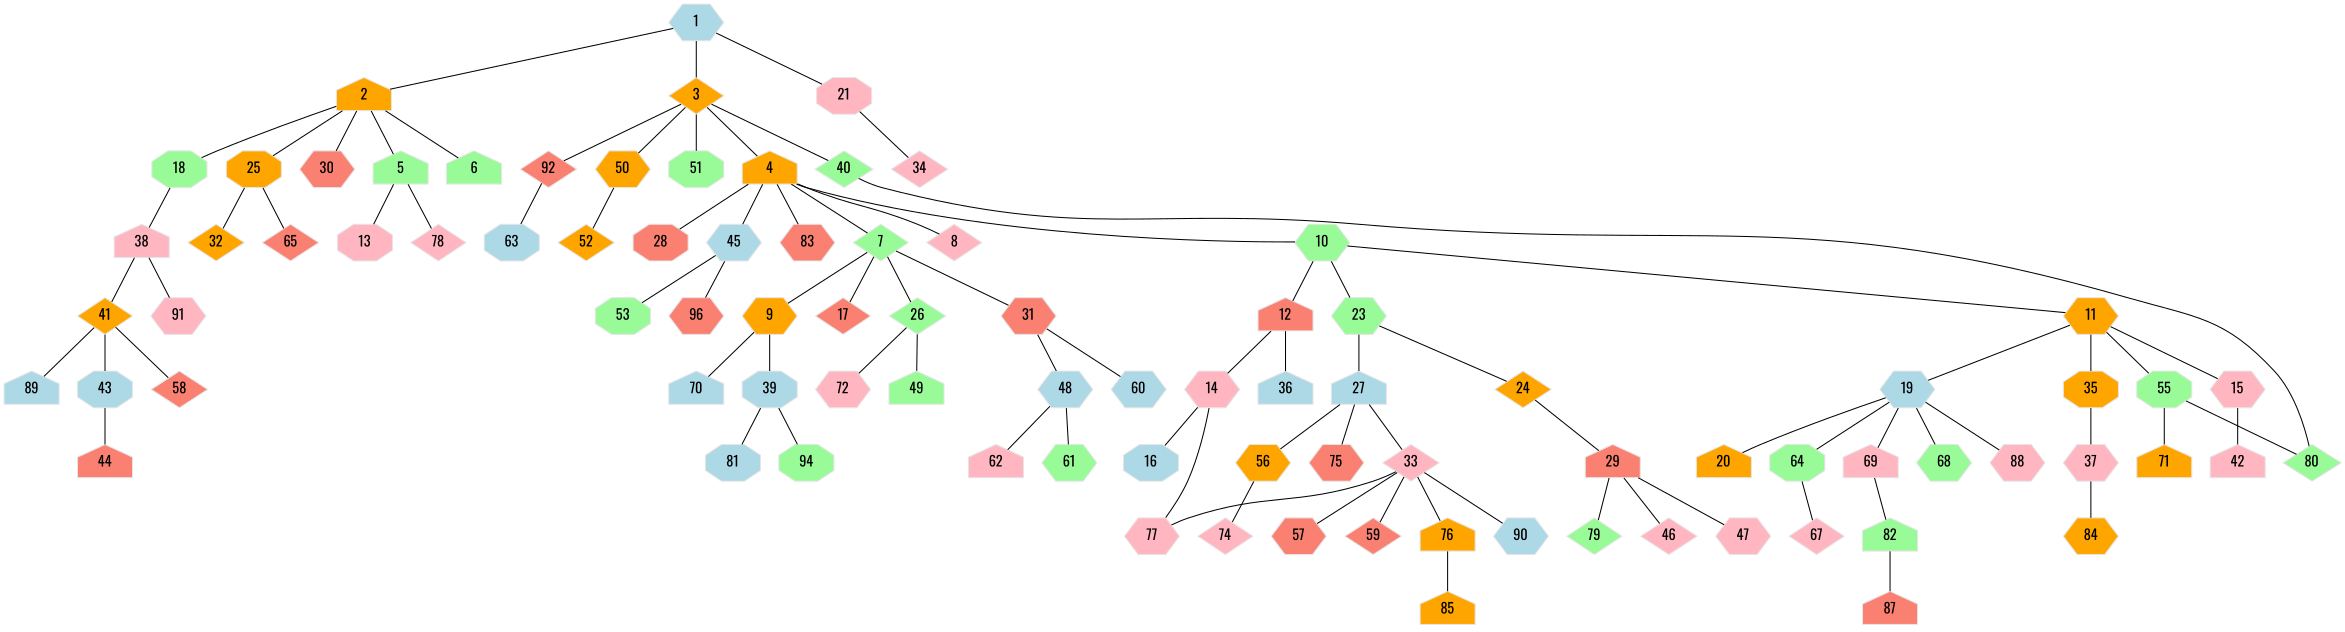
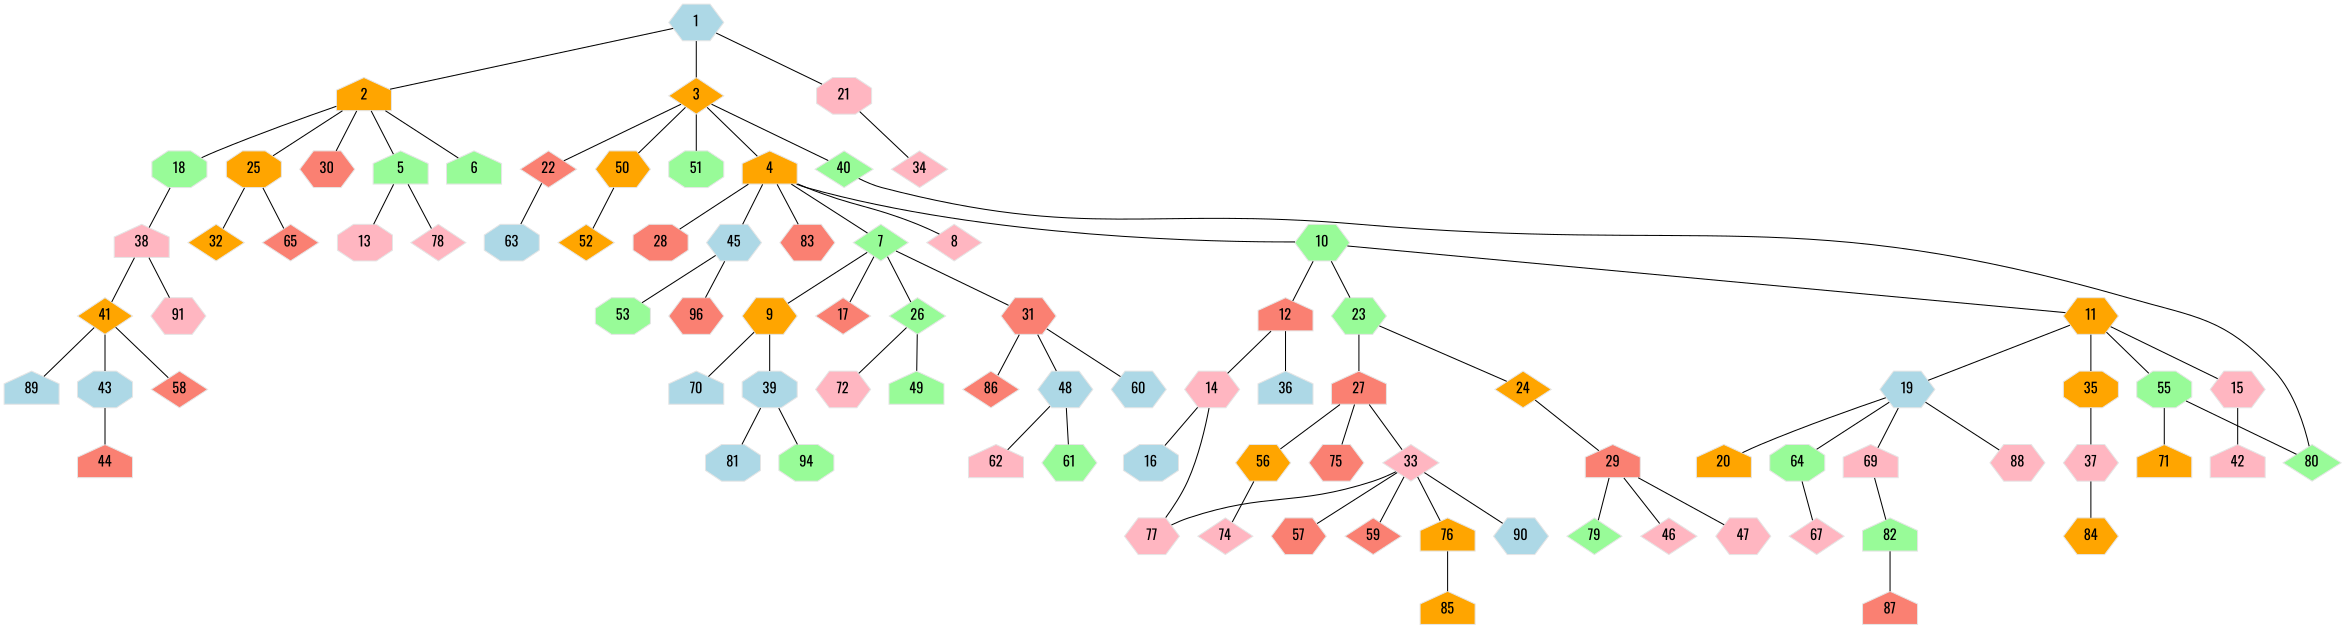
(548, 169) -> (548, 169)
none -> (991, 389)
(1359, 389) -> (1359, 389)
(1944, 463) -> none
